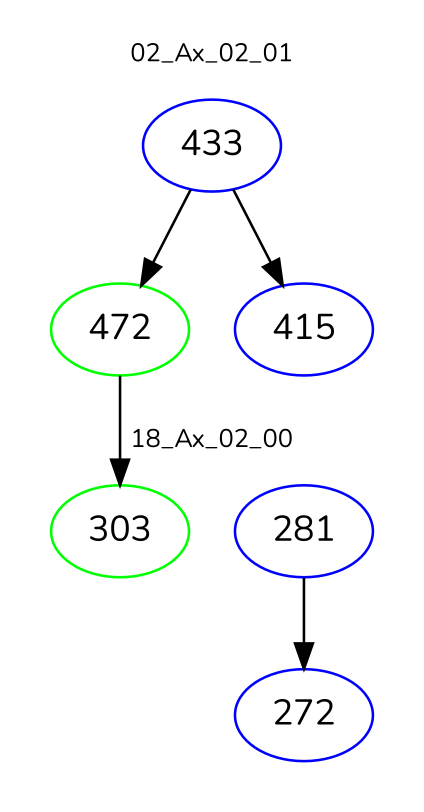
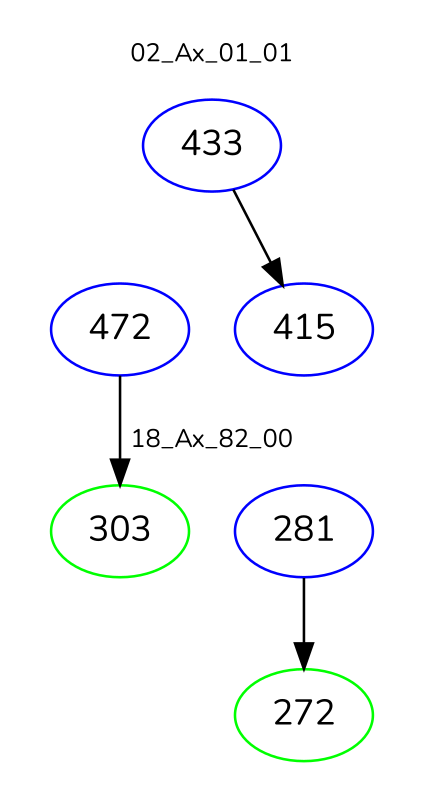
(212, 55) -> (212, 55)
(172, 226) -> none
(120, 329) -> (120, 329)
(212, 441) -> (212, 441)
(304, 715) -> (304, 715)
